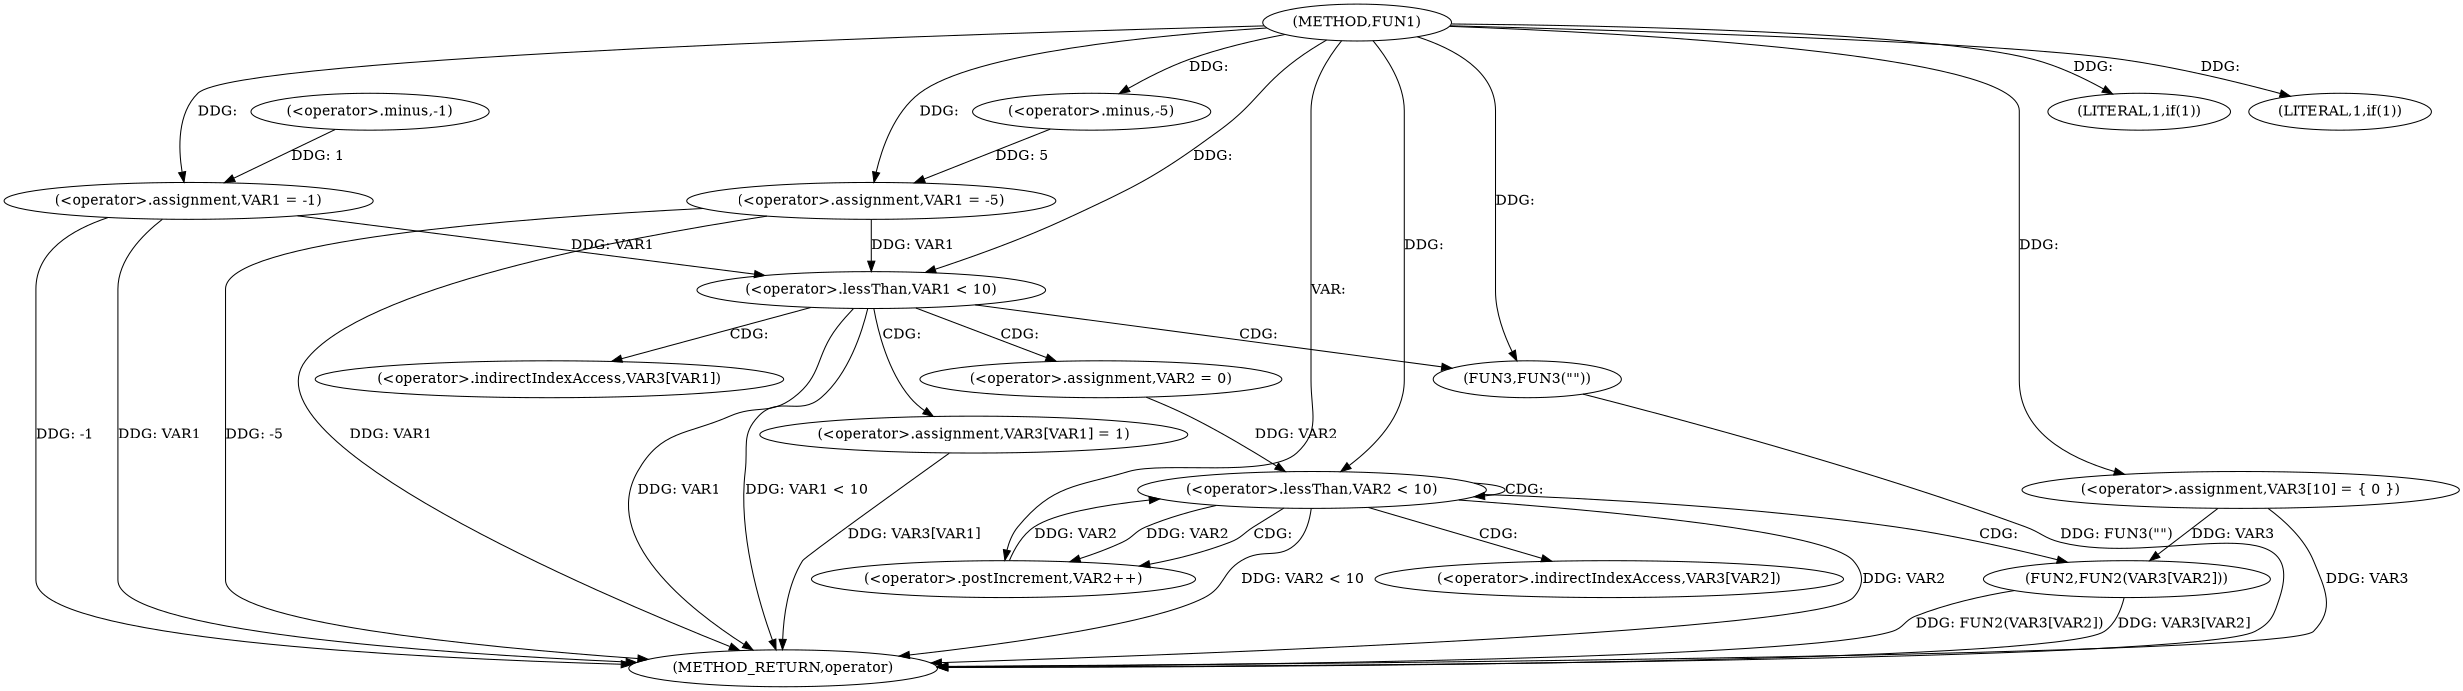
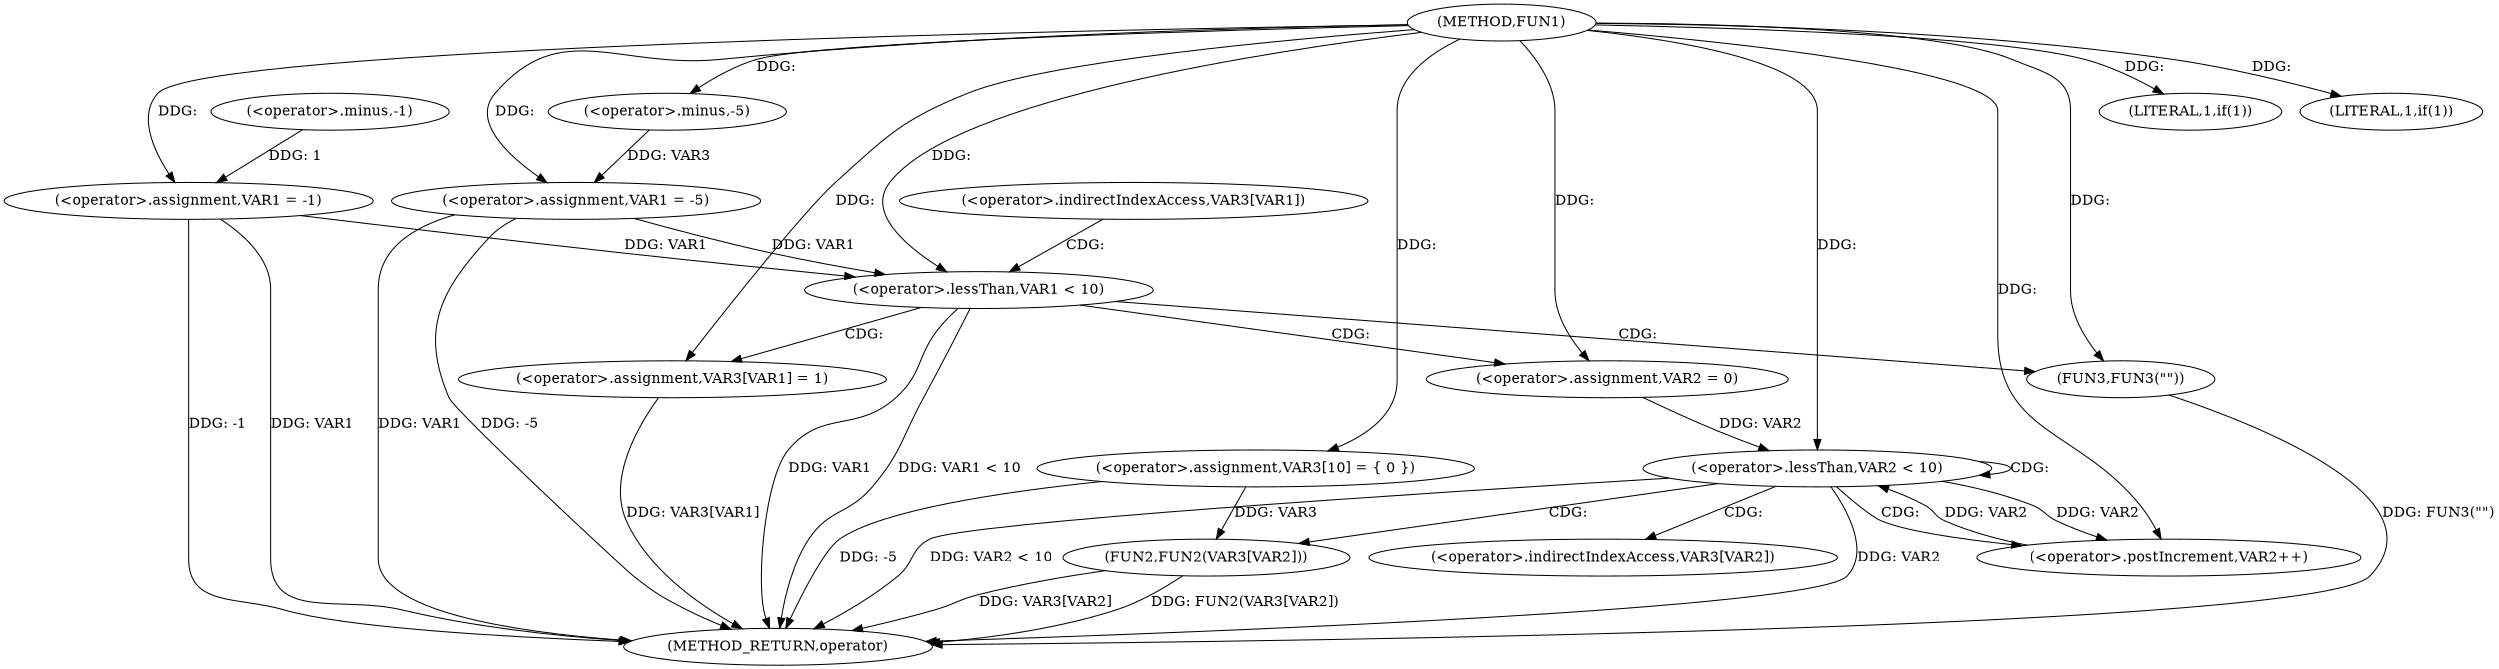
none -> (1001, 83)
(1022, 156) -> (669, 156)
none -> (1555, 195)
(1331, 290) -> (2020, 290)
(716, 333) -> (1061, 243)
(2368, 579) -> (869, 558)
